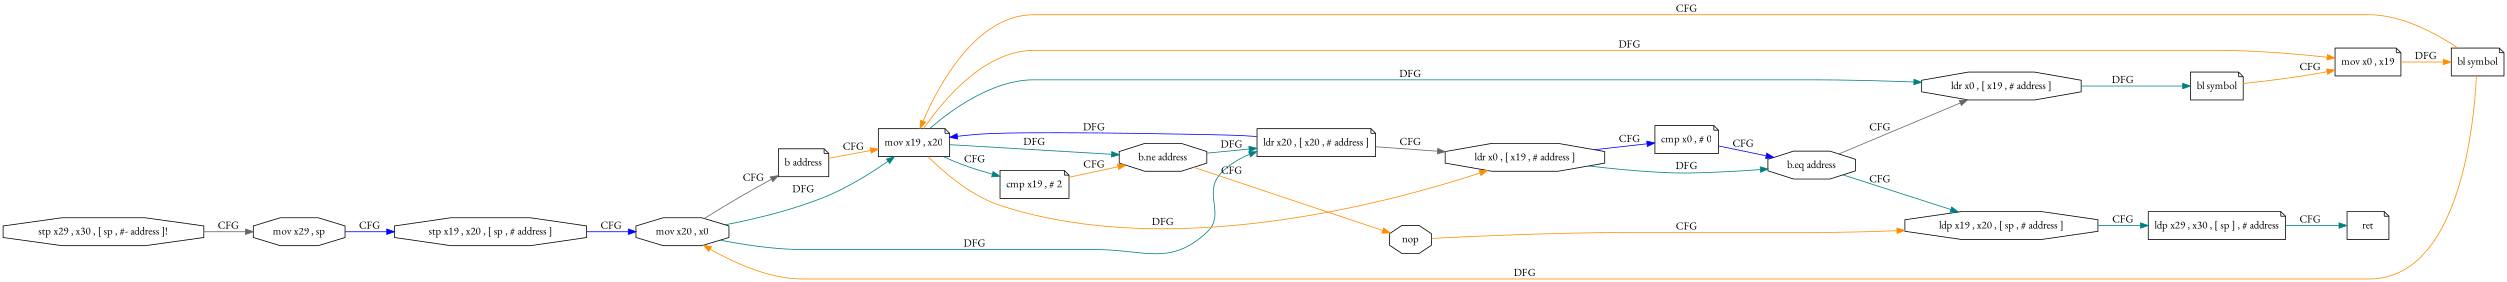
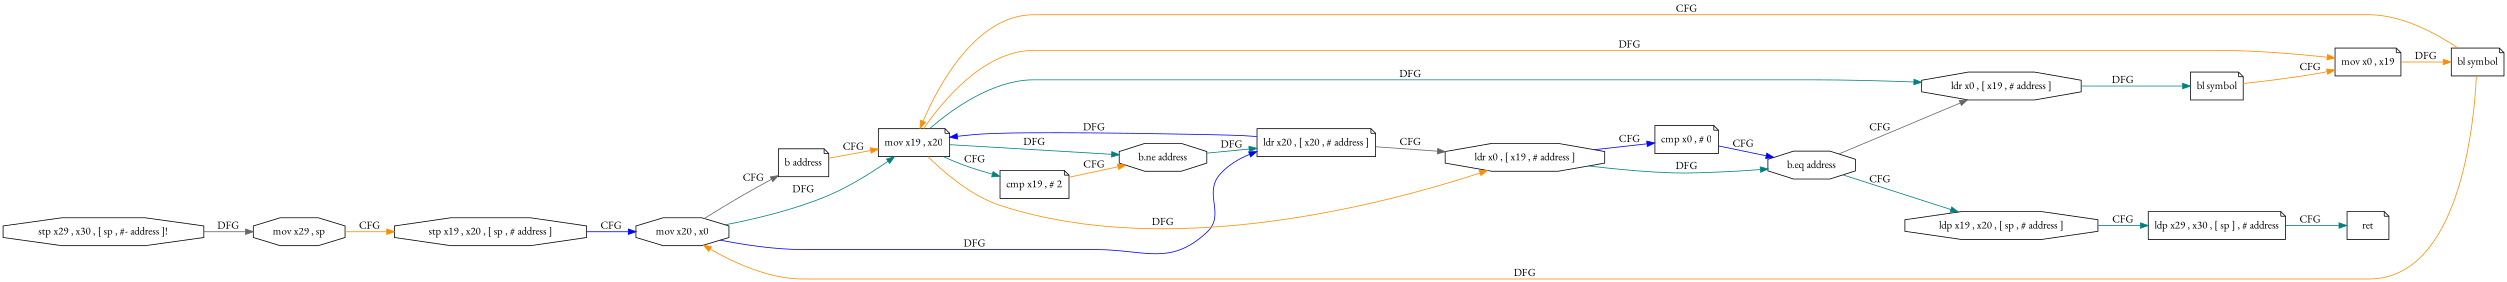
(229, 226) -> (229, 226)
(366, 232) -> (366, 232)
(1410, 239) -> none
(1015, 250) -> (1015, 250)
